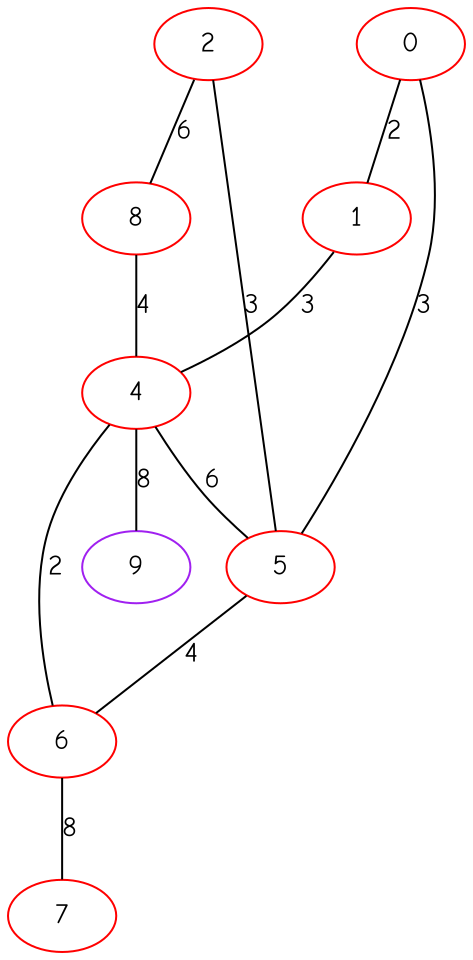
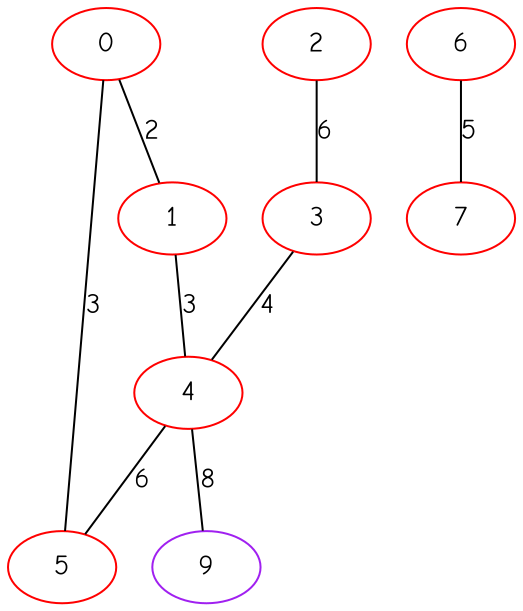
(136, 218) -> (317, 218)
(245, 306) -> none
(43, 557) -> none
(171, 654) -> none
(70, 829) -> (469, 131)
